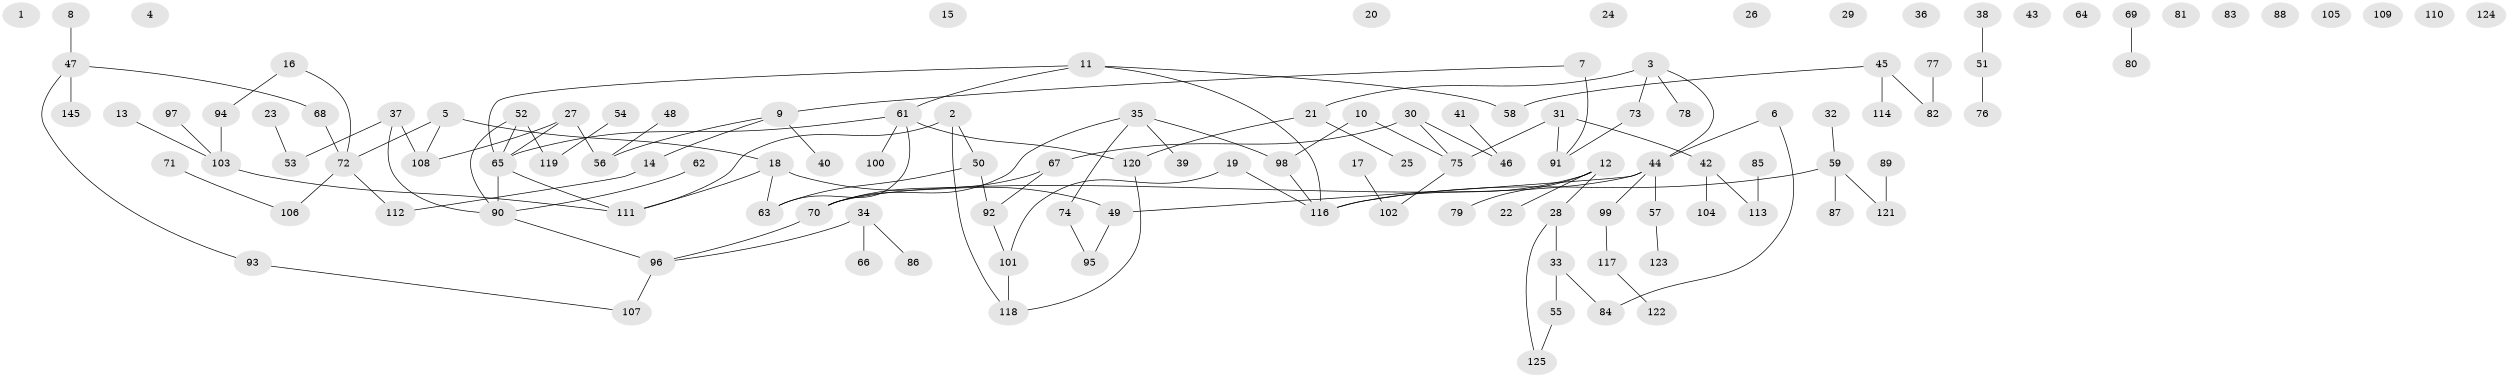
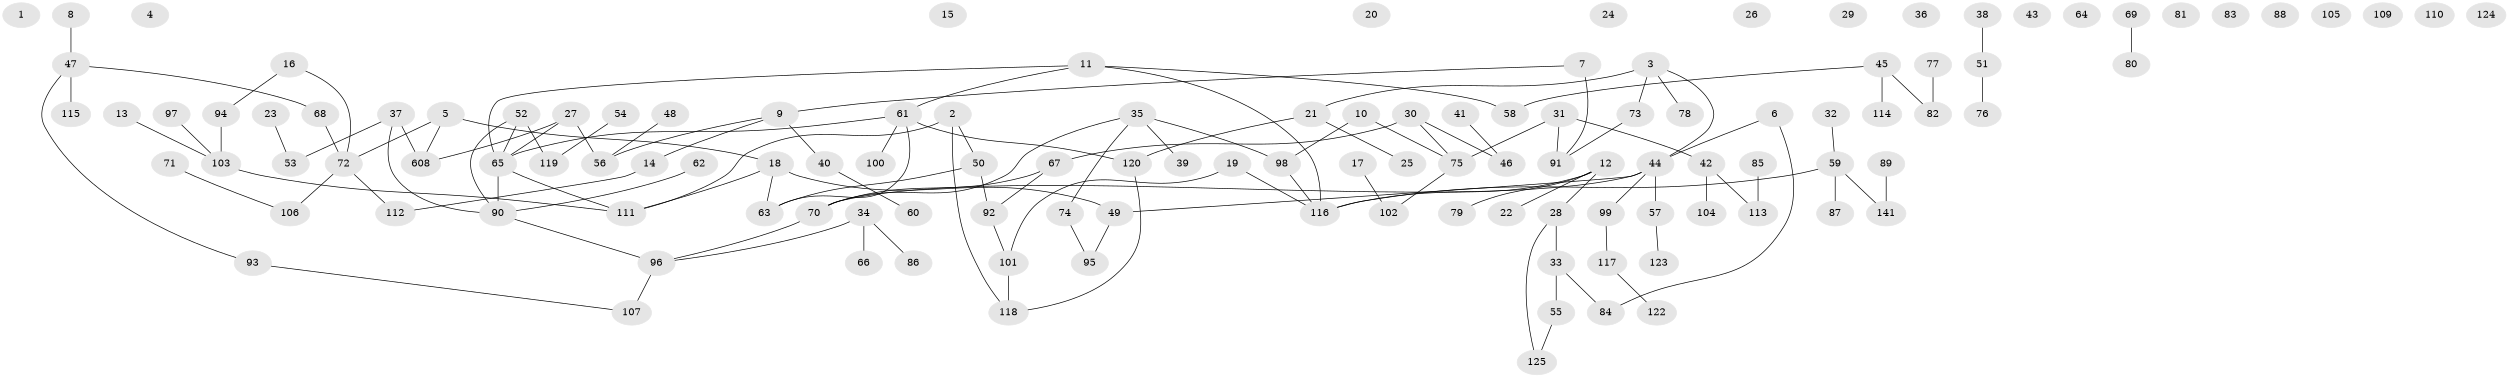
(71, 114) -> (71, 114)
(421, 164) -> (421, 164)
none -> (913, 214)
(1886, 214) -> (1886, 214)
